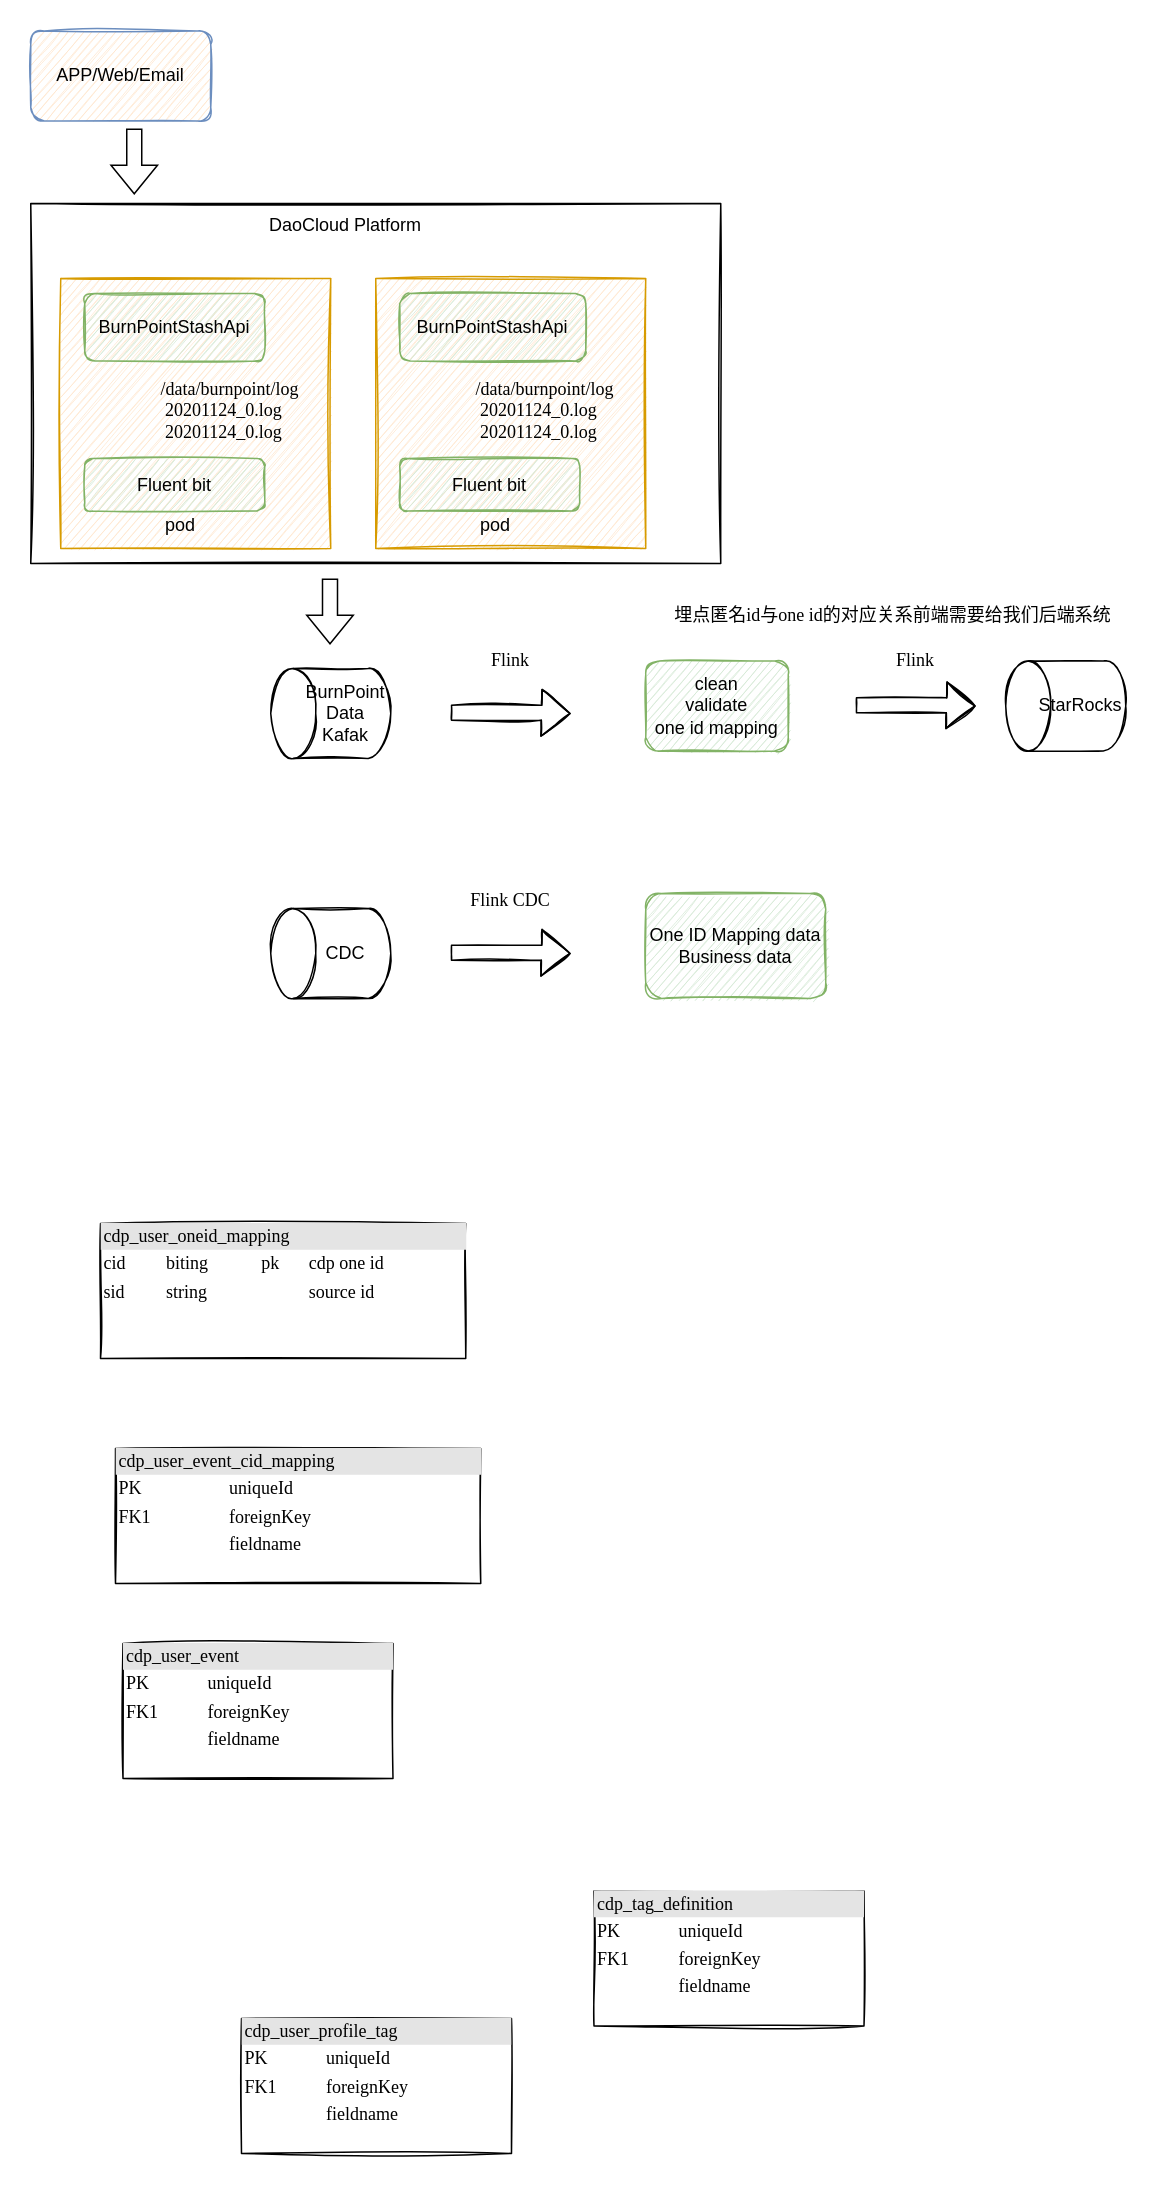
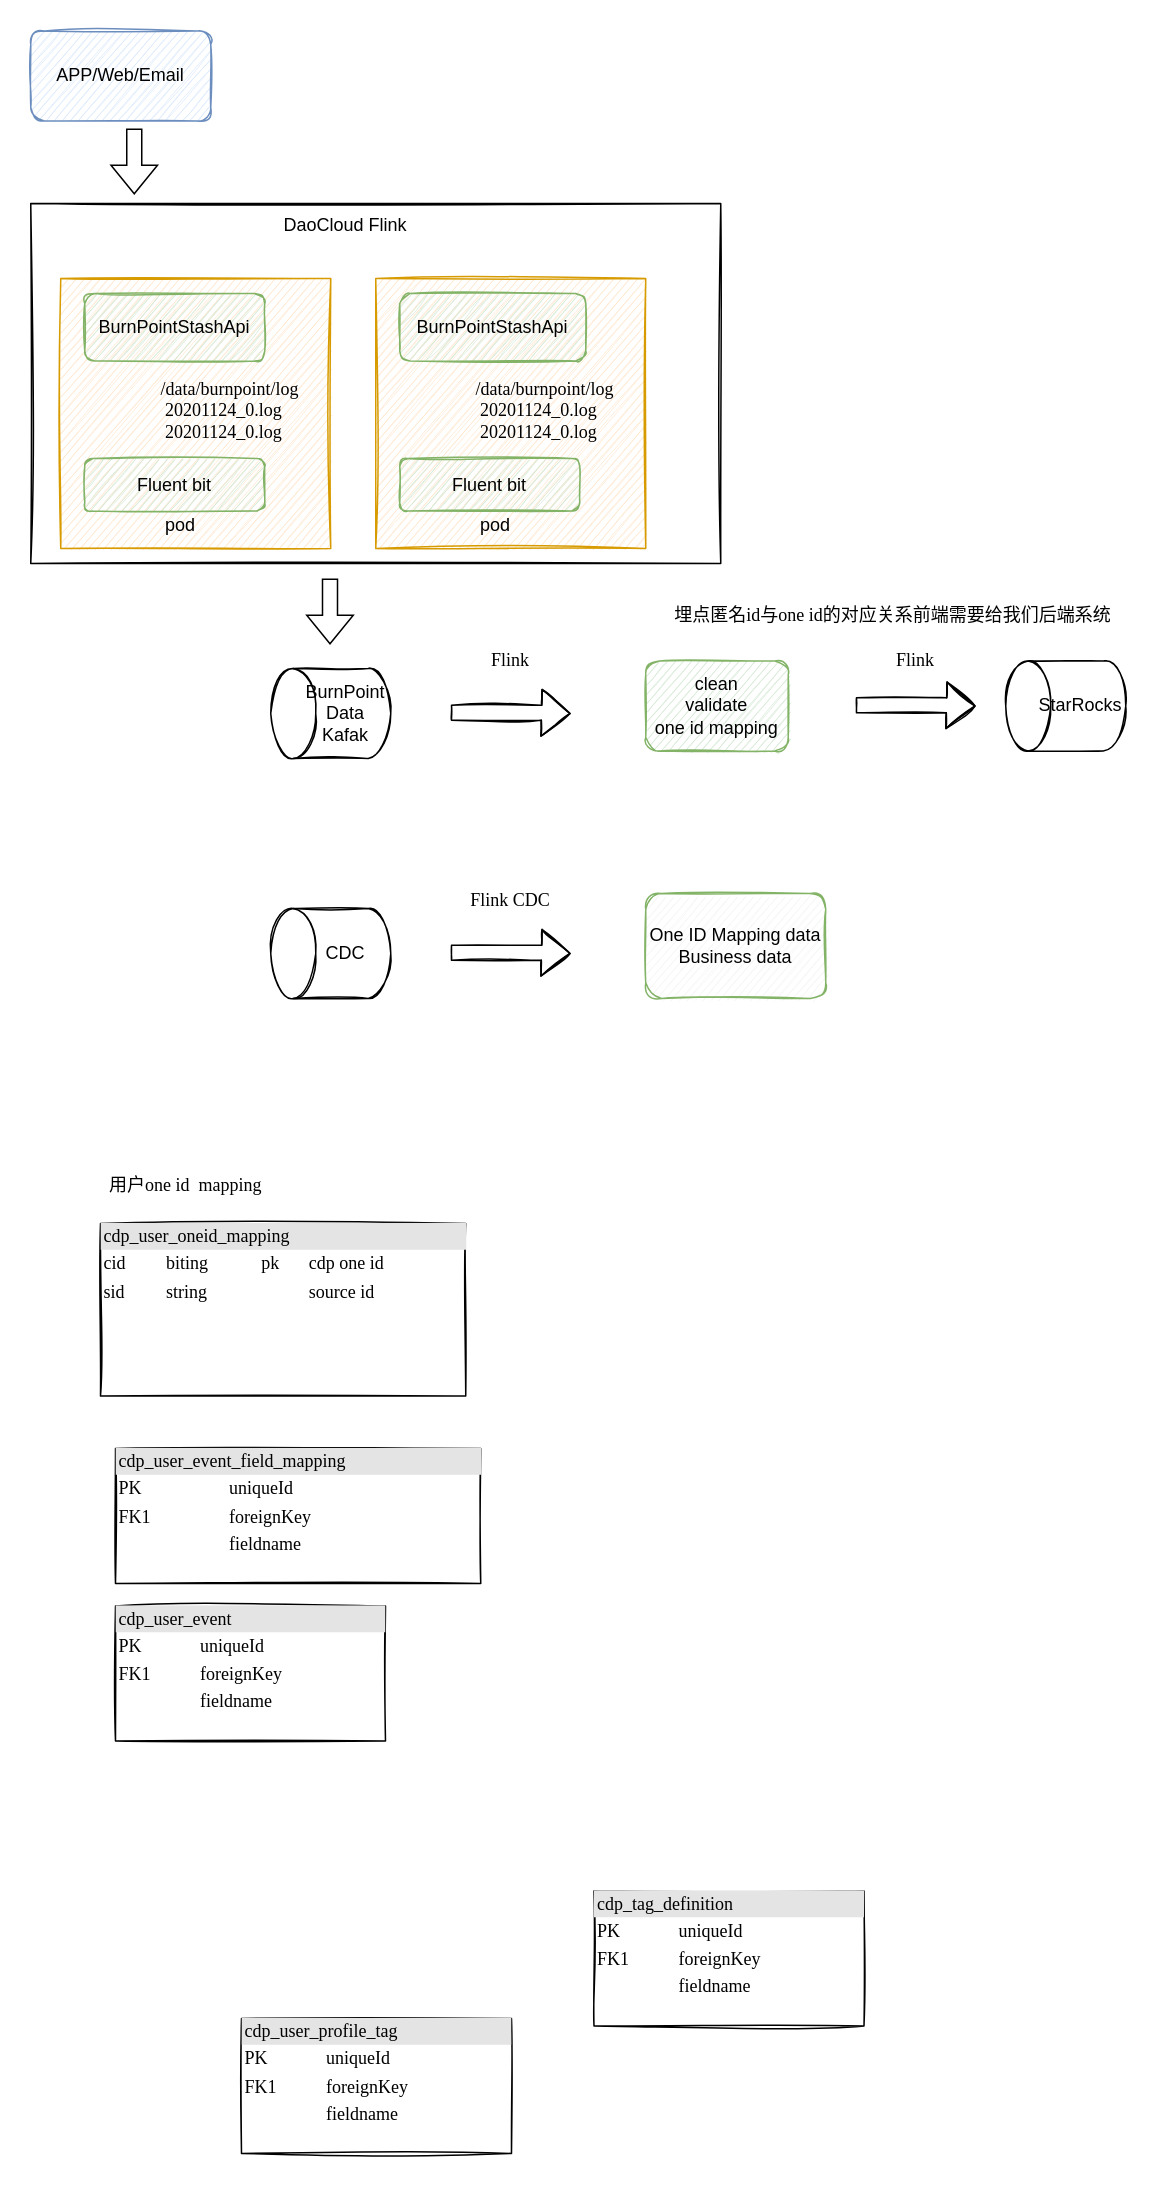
(121, 76) -> (121, 76)
(346, 226) -> (346, 226)
(736, 946) -> (736, 946)
none -> (186, 1186)
(283, 1291) -> (283, 1310)
(243, 1491) -> (250, 1491)
(258, 1711) -> (251, 1673)
